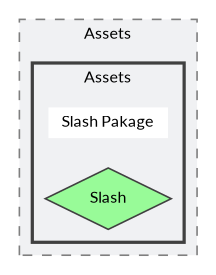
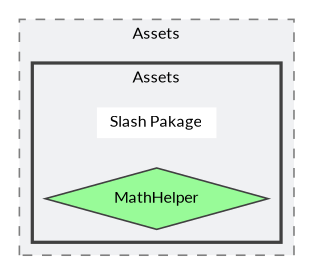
(108, 199) -> (157, 199)
